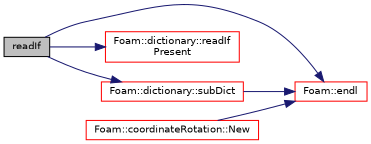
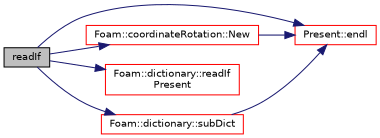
none -> (74, 50)
(331, 92) -> (336, 35)
